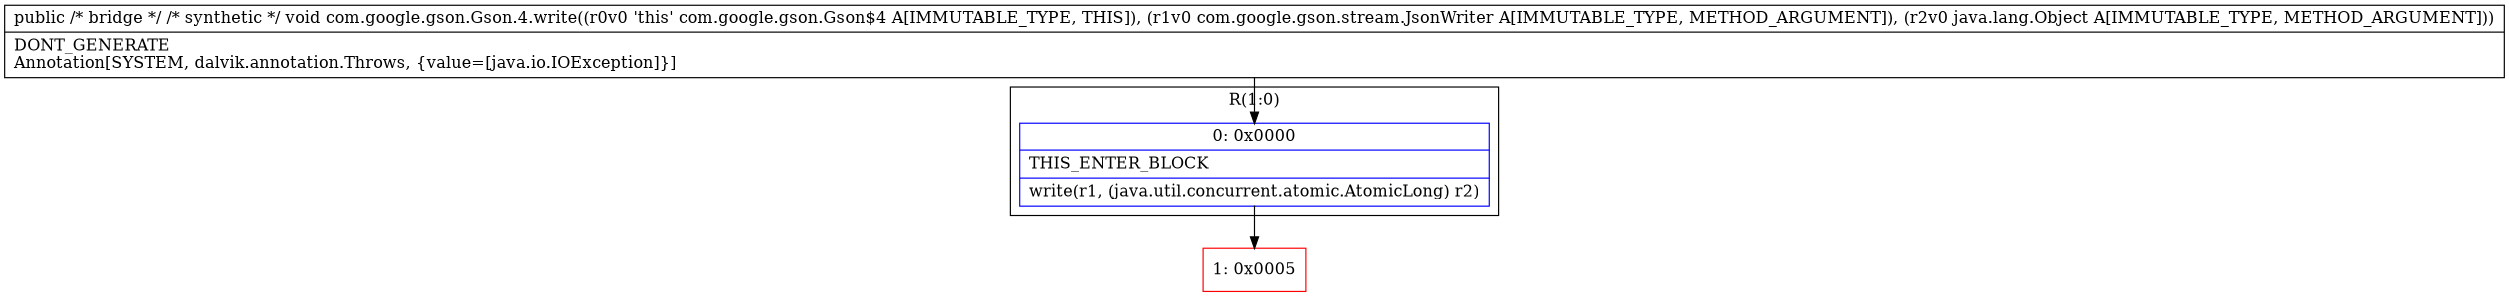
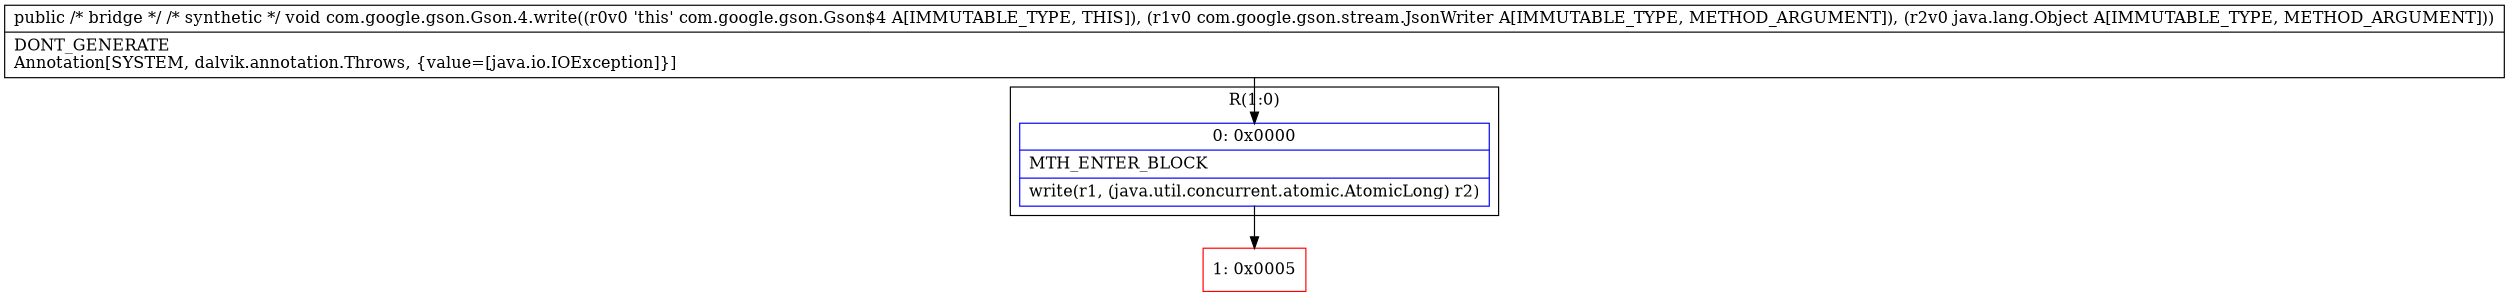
(1119, 164) -> (1119, 164)
